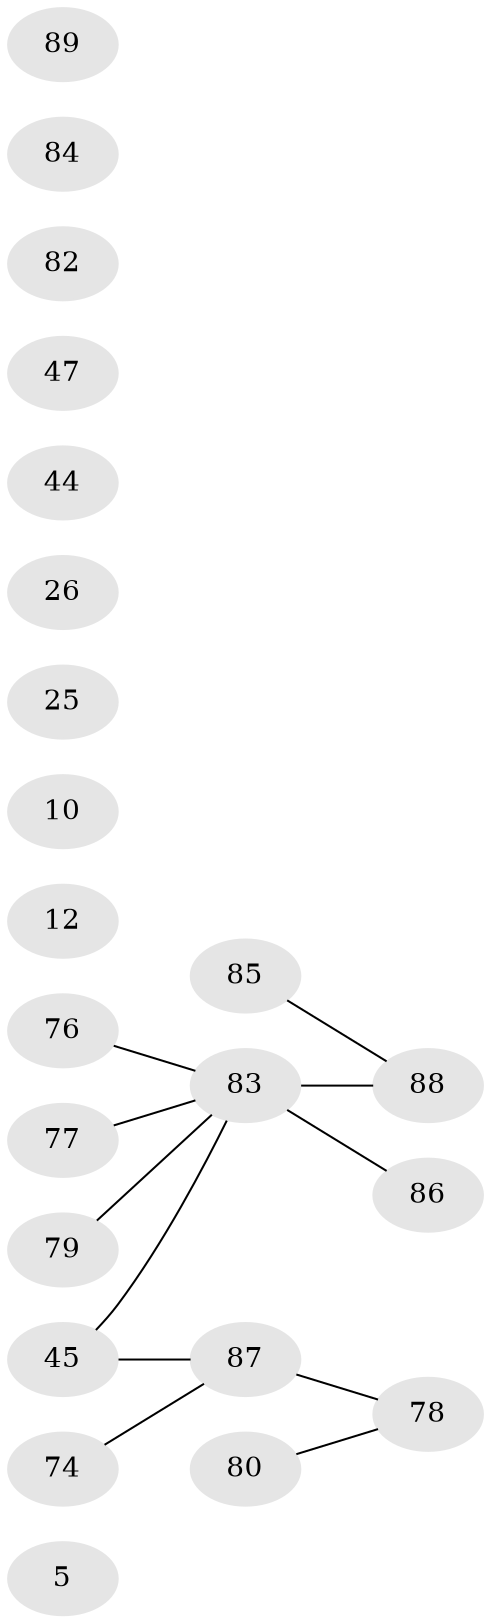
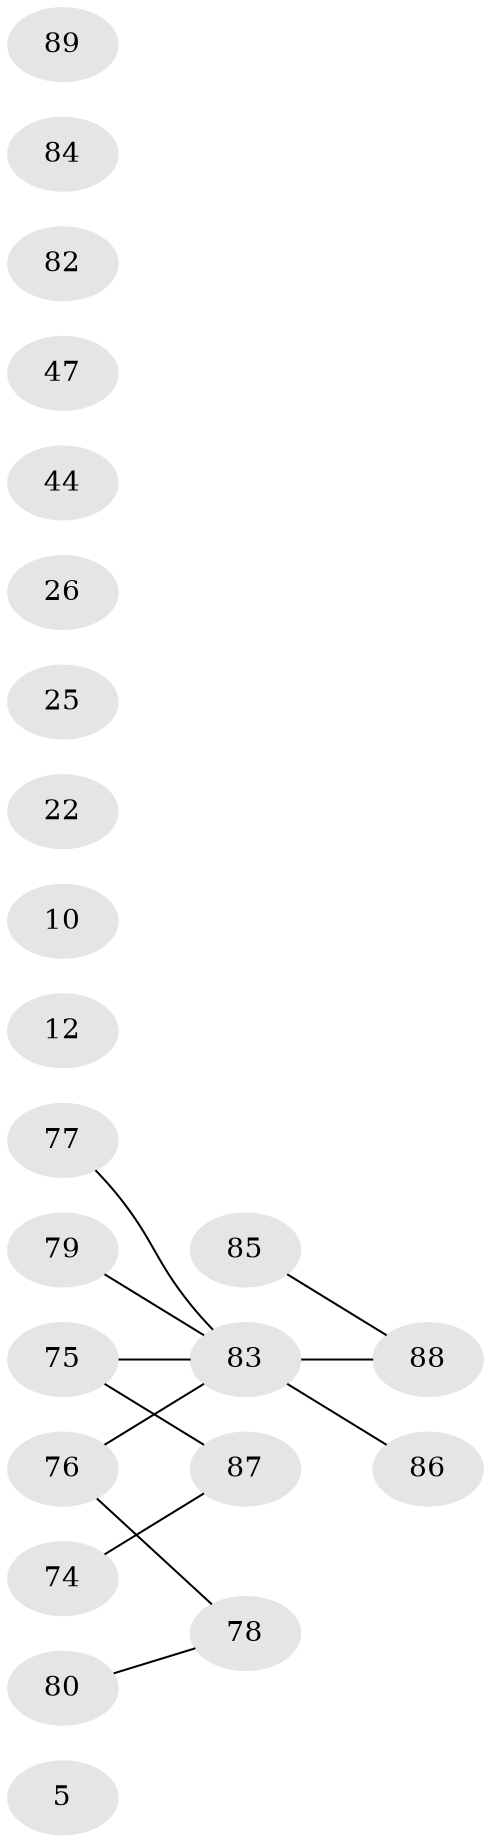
none -> (63, 812)
(63, 1360) -> (63, 1360)
(337, 1387) -> (154, 1551)
